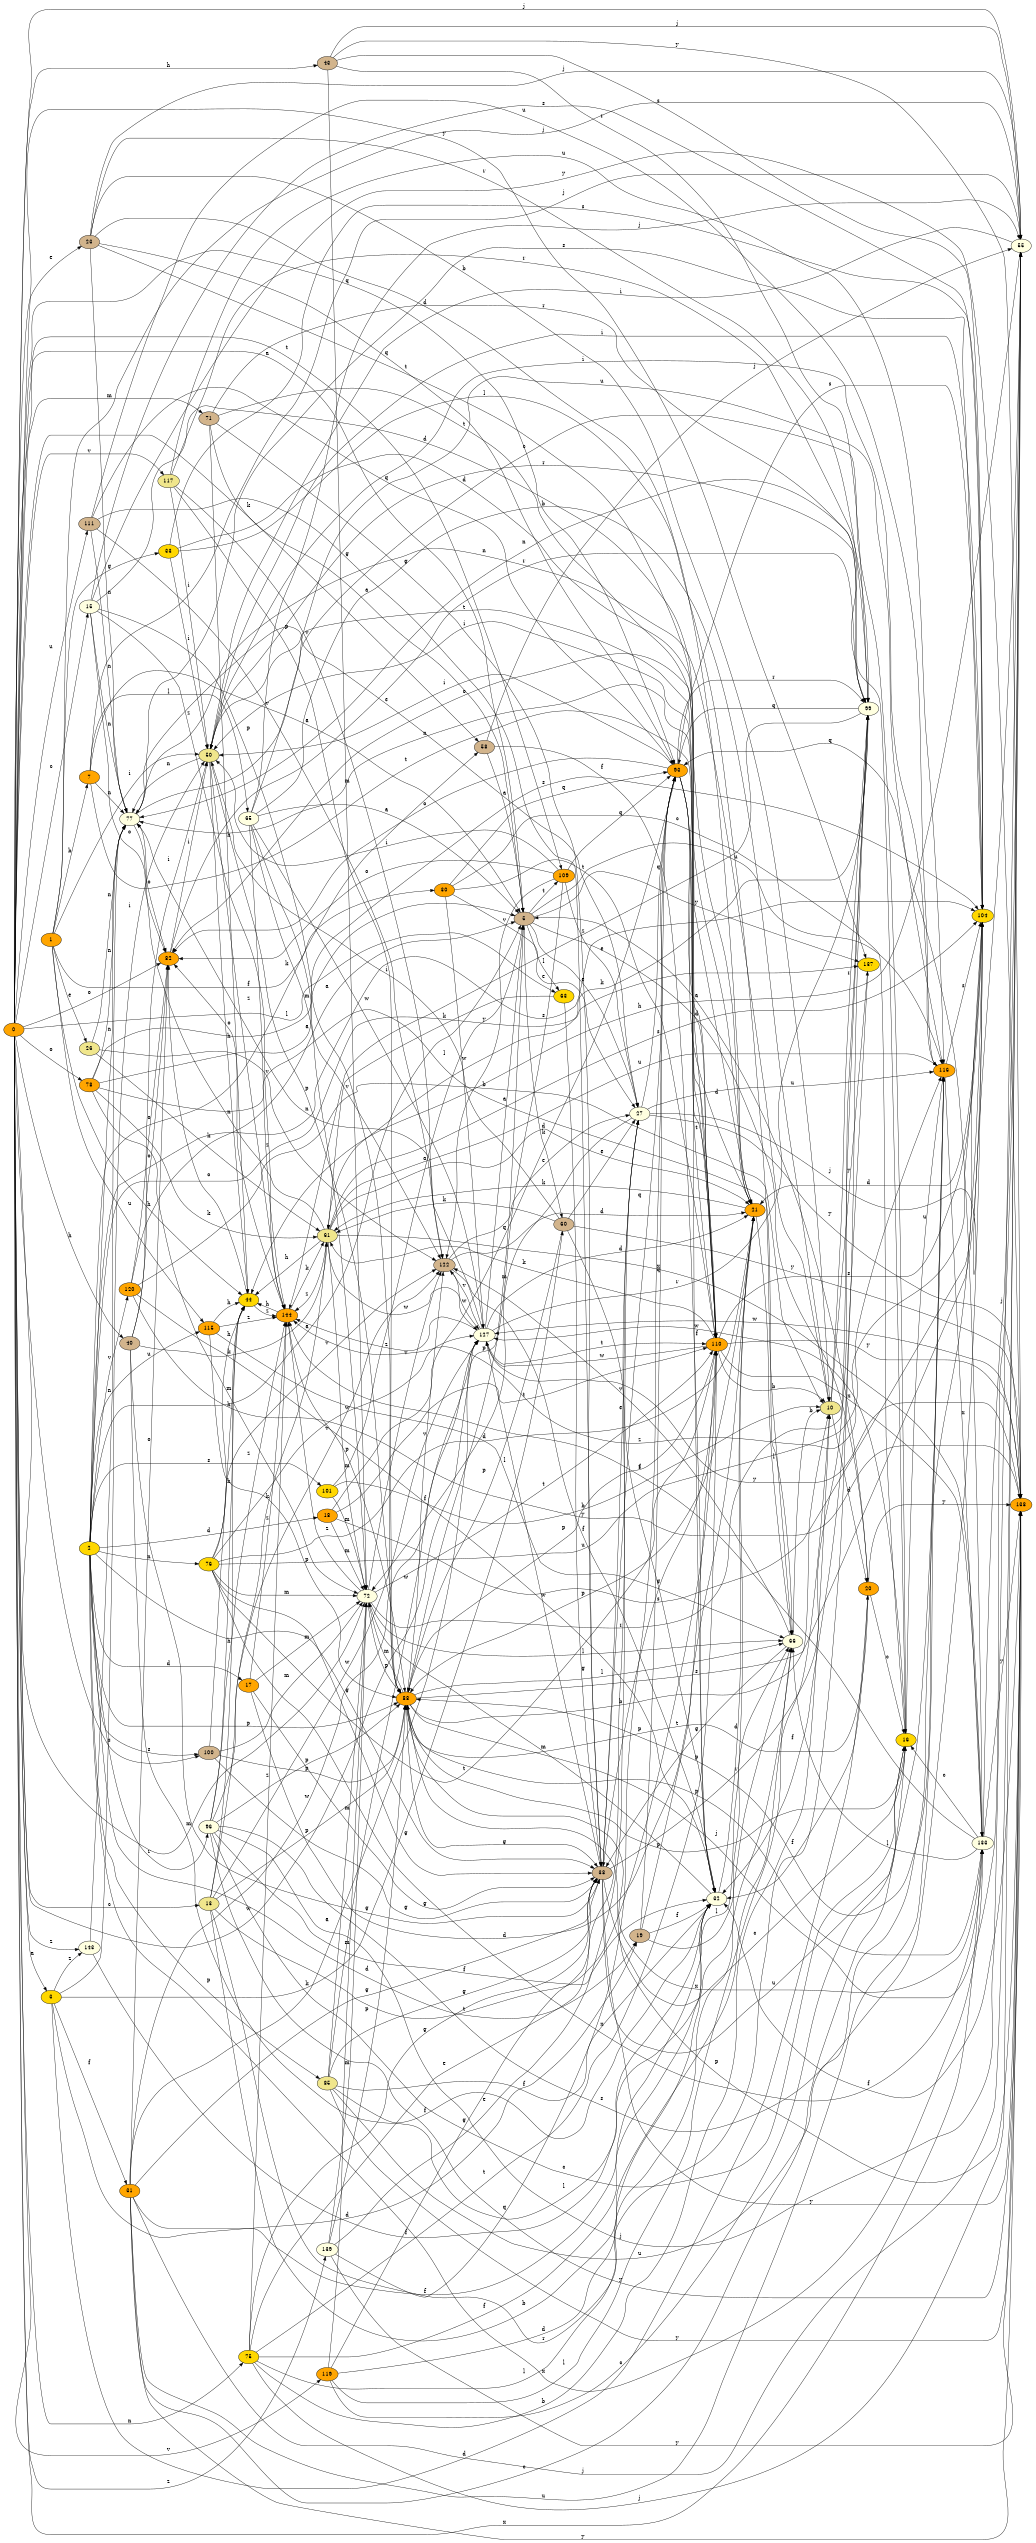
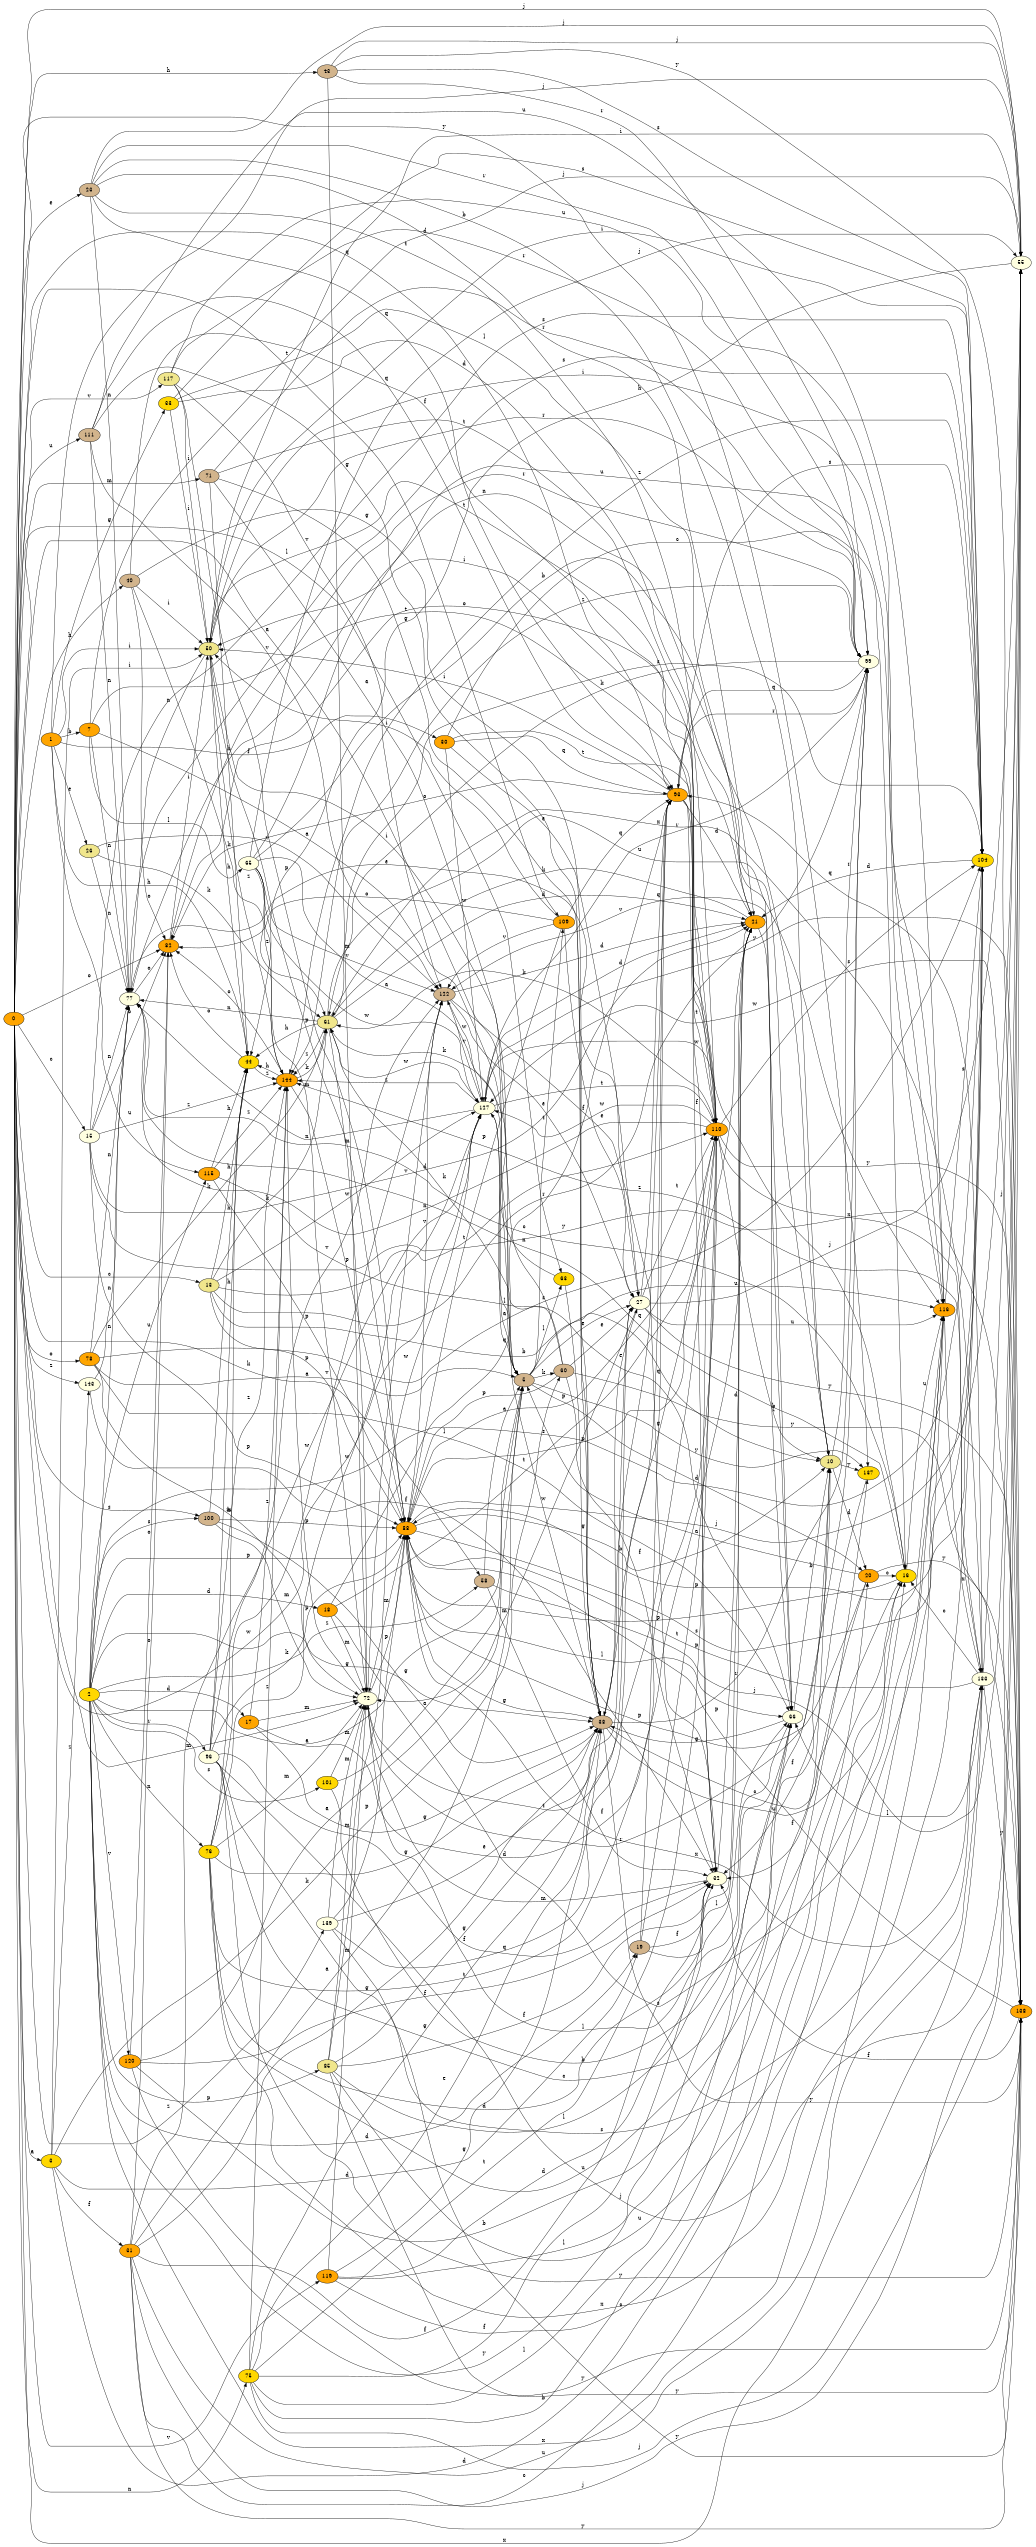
none -> (675, 1217)
